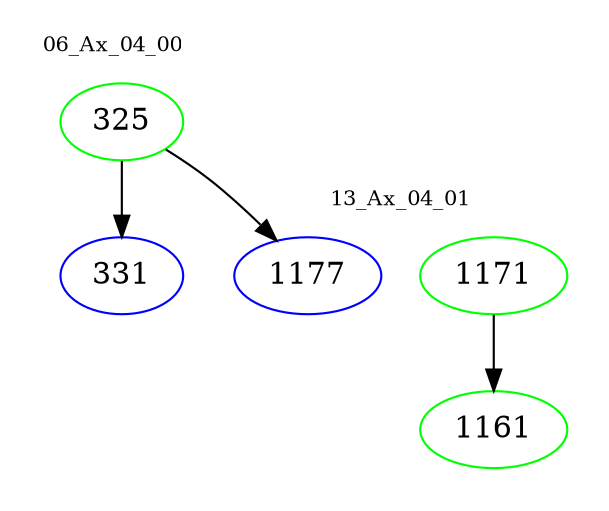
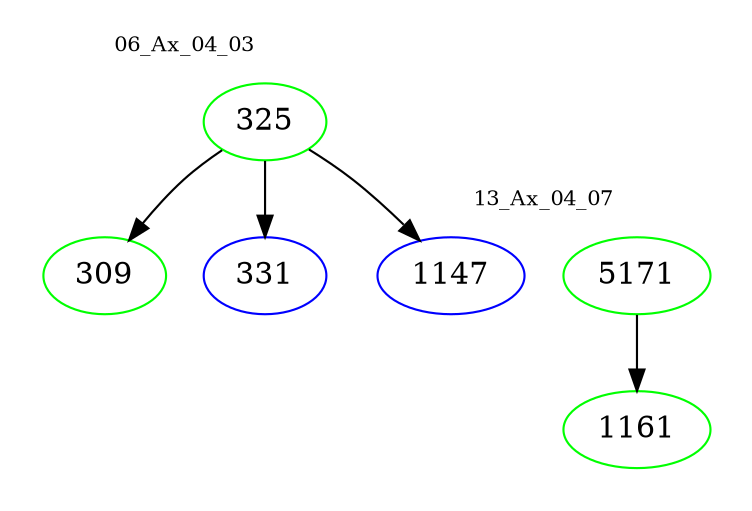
(113, 46) -> (185, 46)
(401, 200) -> (544, 200)
none -> (105, 276)
(308, 276) -> (451, 276)
(494, 276) -> (637, 276)
